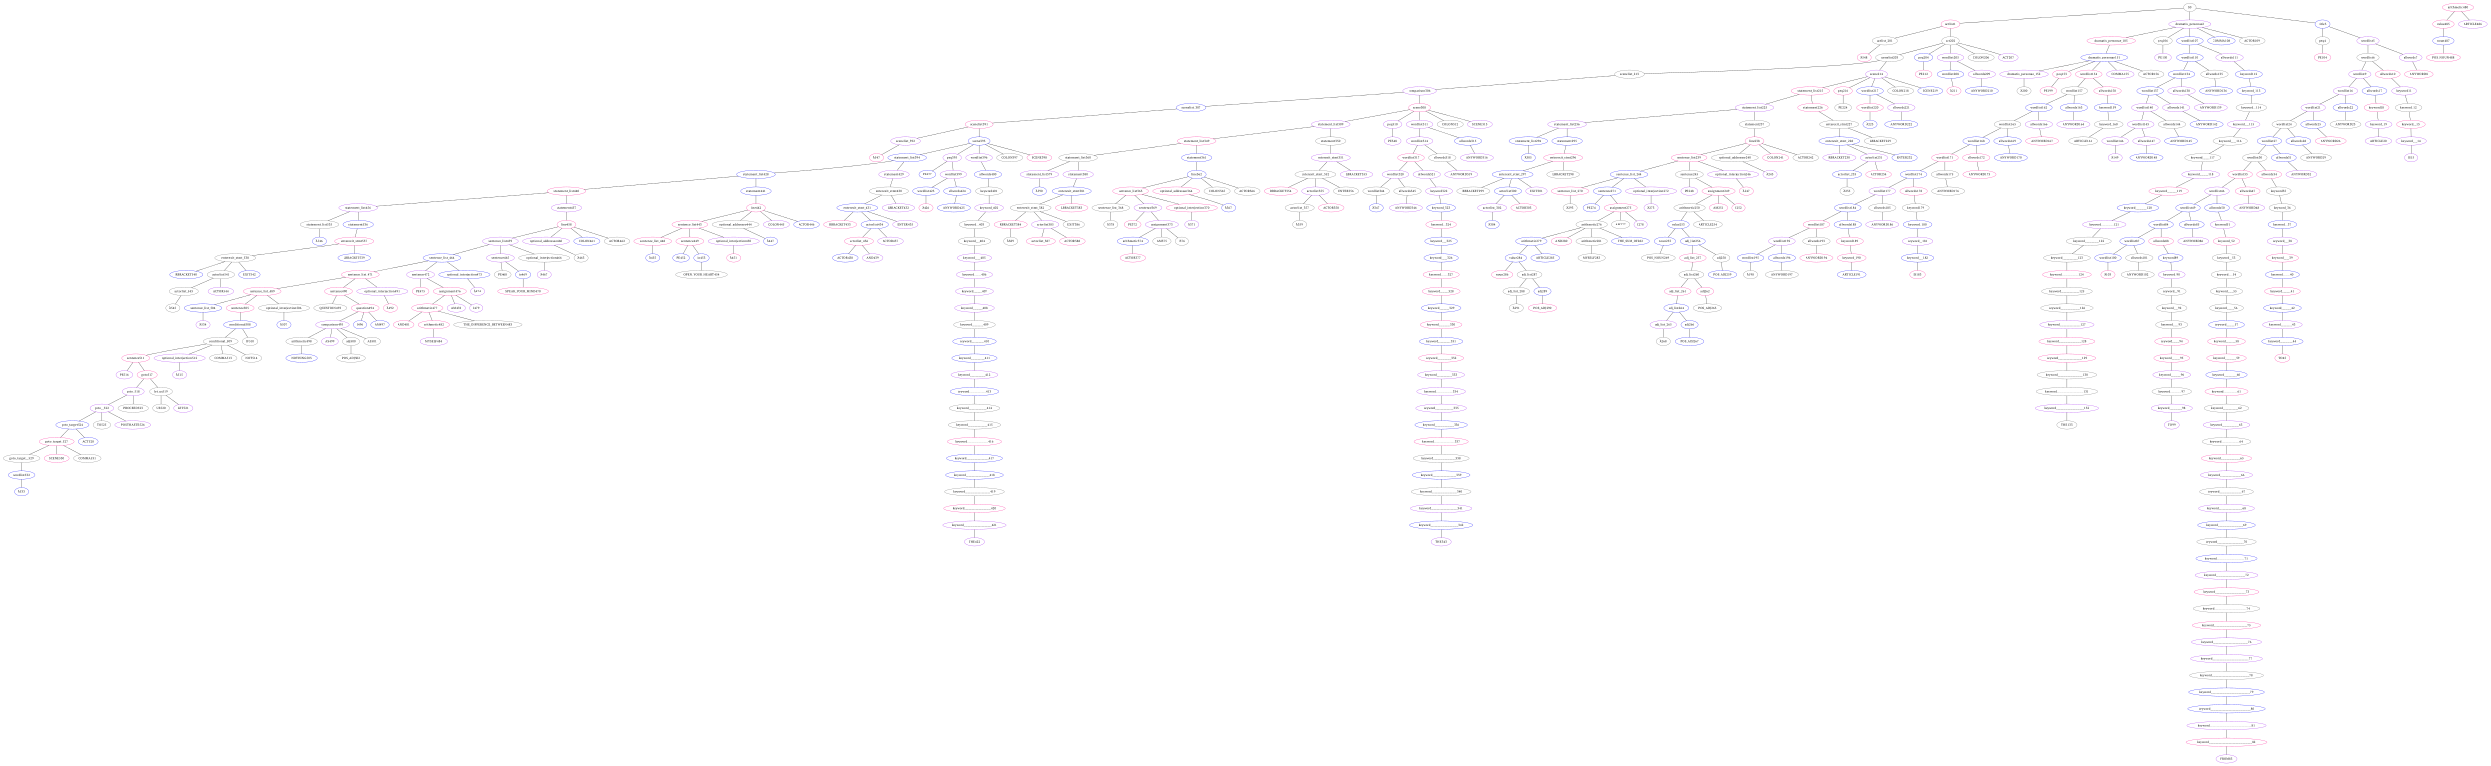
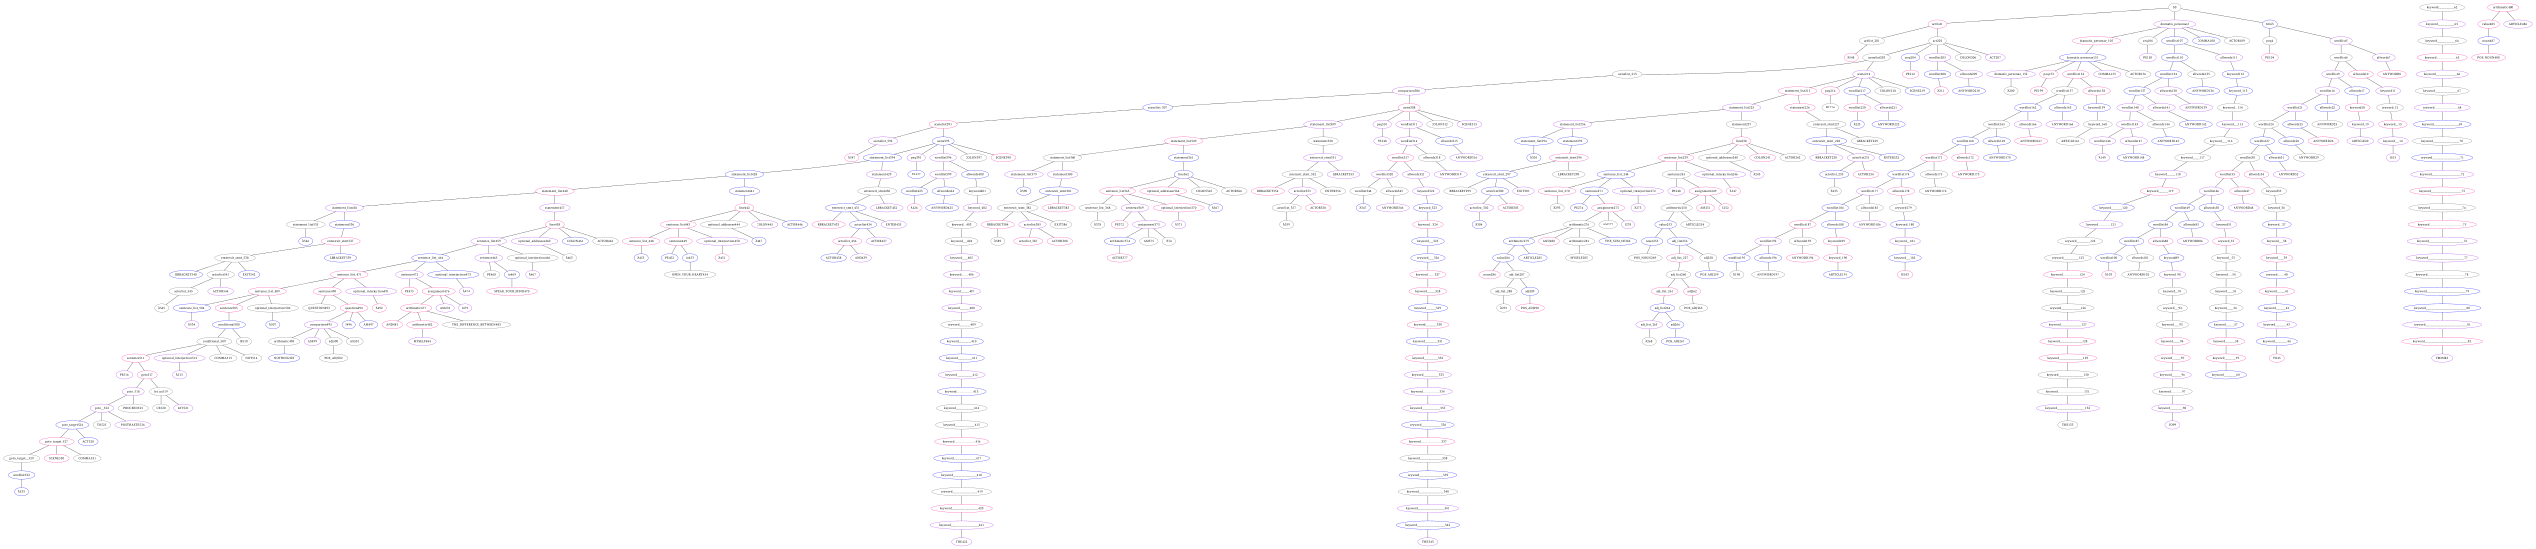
(953, 166) -> (943, 166)
(2227, 392) -> none
